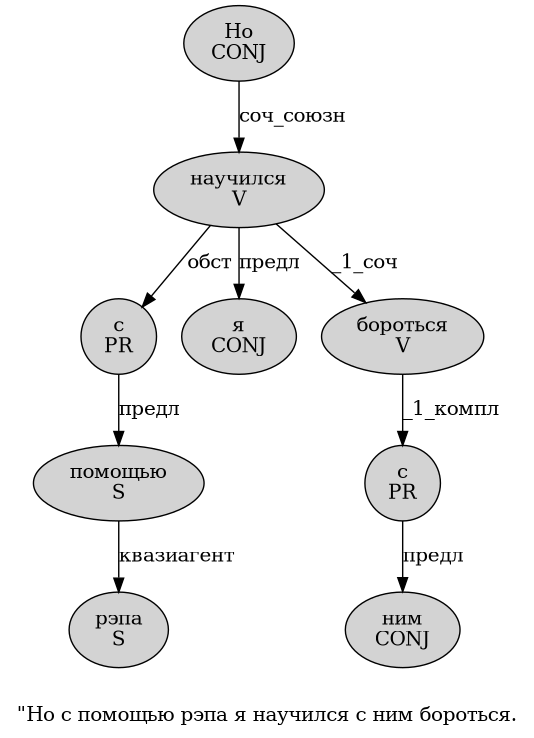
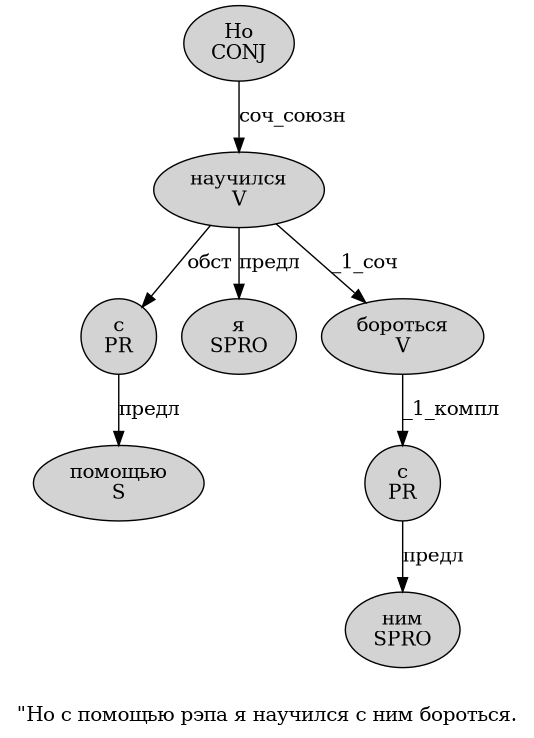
(239, 337) -> (239, 337)
(119, 630) -> none
(403, 630) -> (403, 630)
